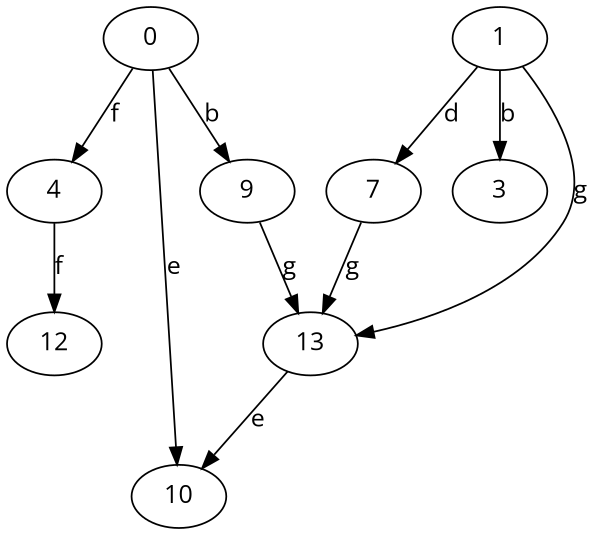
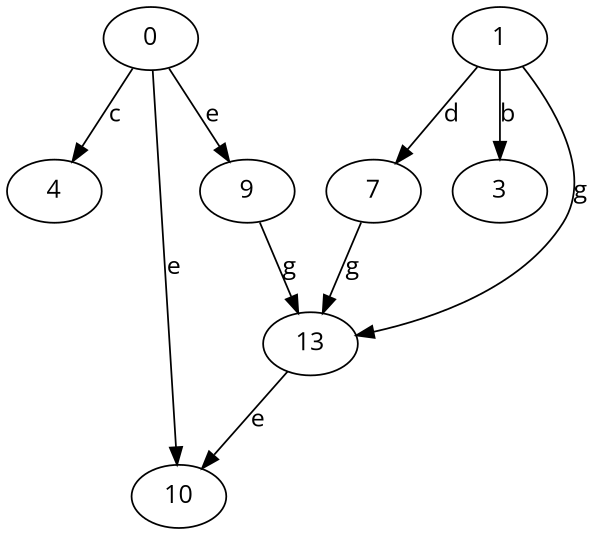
(115, 115) -> (115, 115)
(212, 115) -> (212, 115)
(54, 344) -> none
